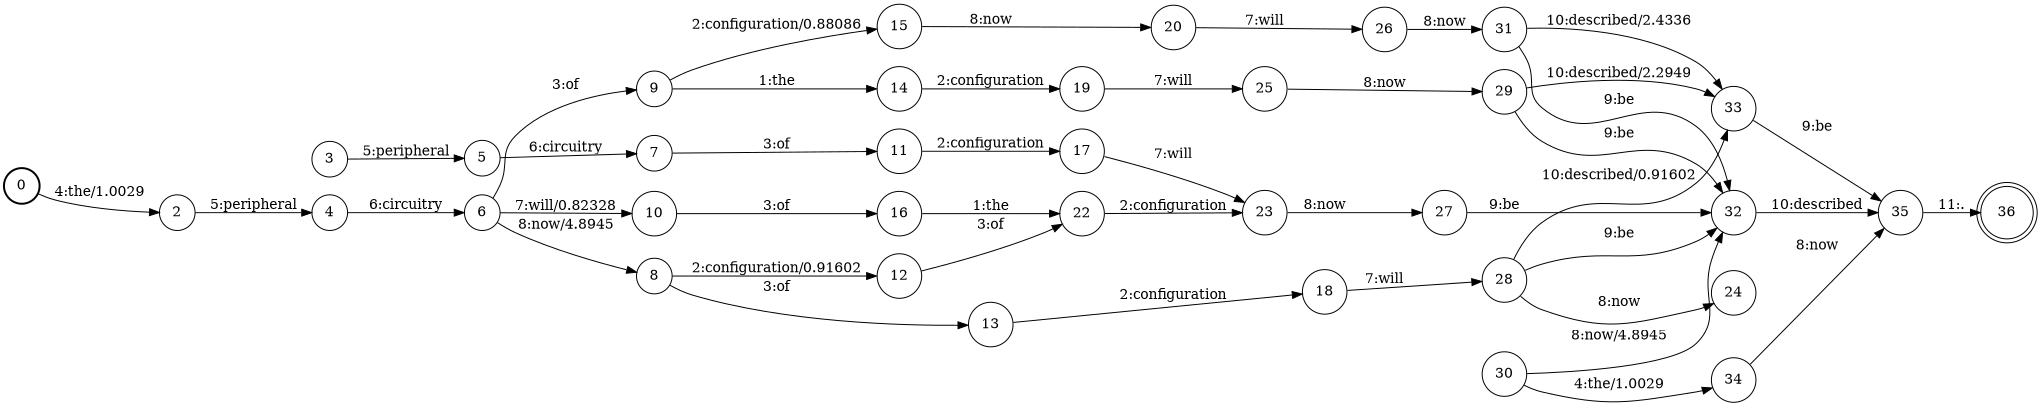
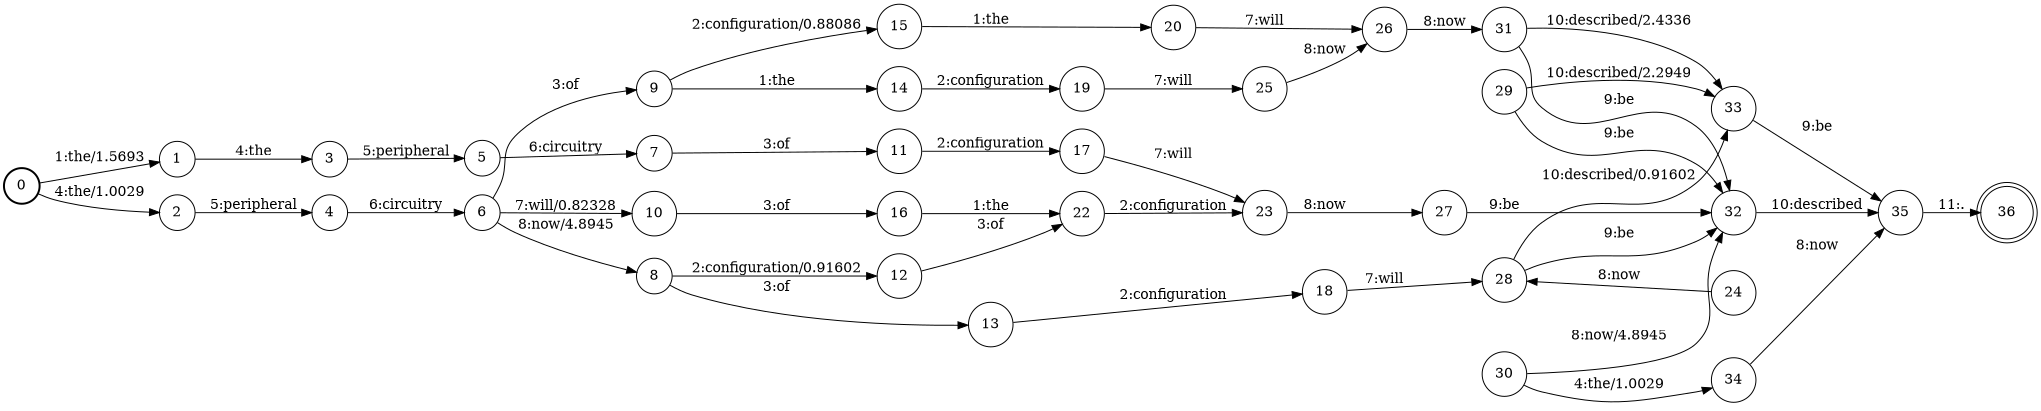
(991, 20) -> (991, 20)
(1380, 90) -> (1324, 69)
none -> (177, 159)
(1610, 324) -> (1624, 287)
